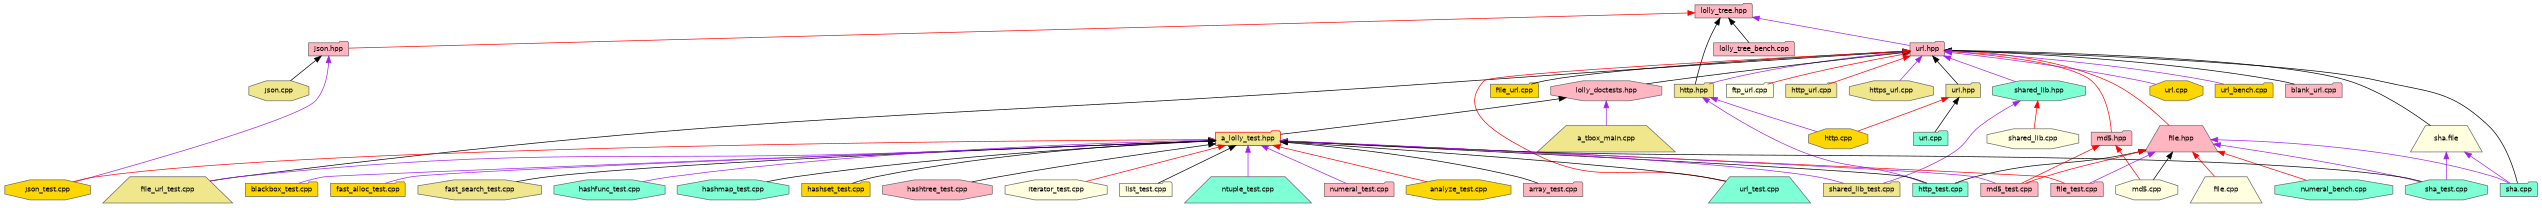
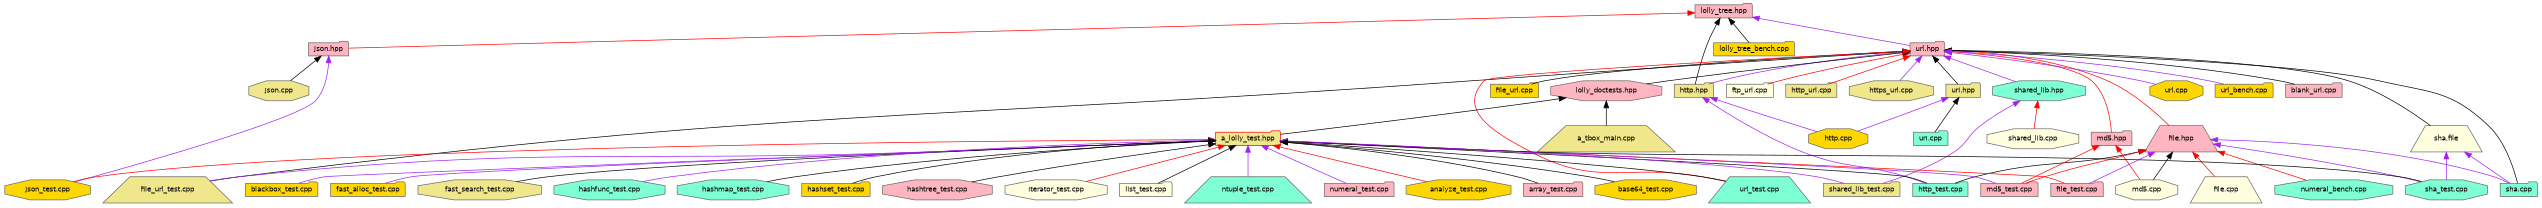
(1754, 49) -> (1754, 49)
(1900, 116) -> (1900, 116)
(1606, 117) -> (1606, 117)
none -> (1646, 190)
